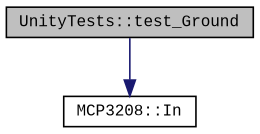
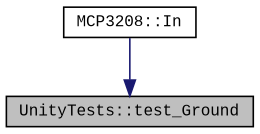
(130, 59) -> (130, 59)
